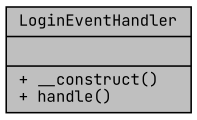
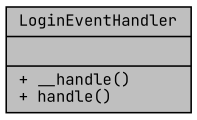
(89, 80) -> (75, 80)
